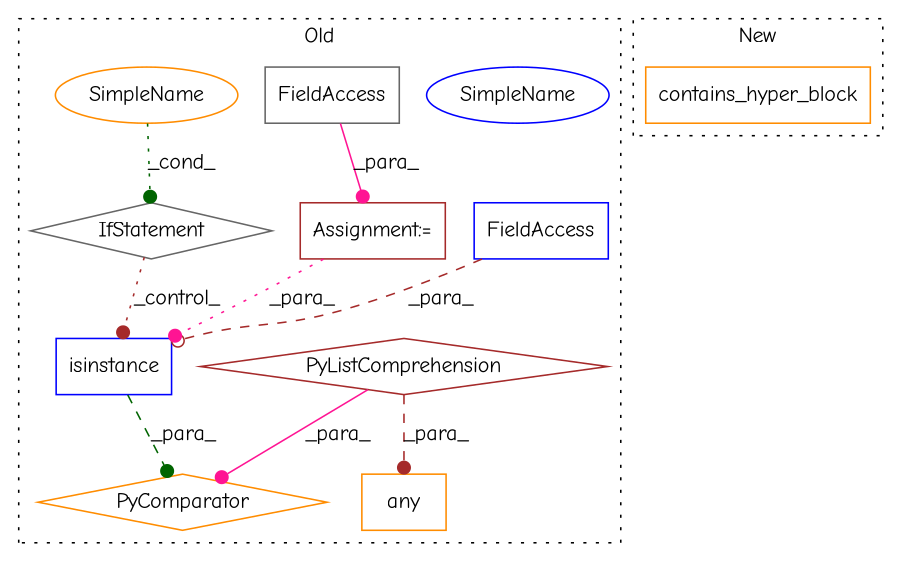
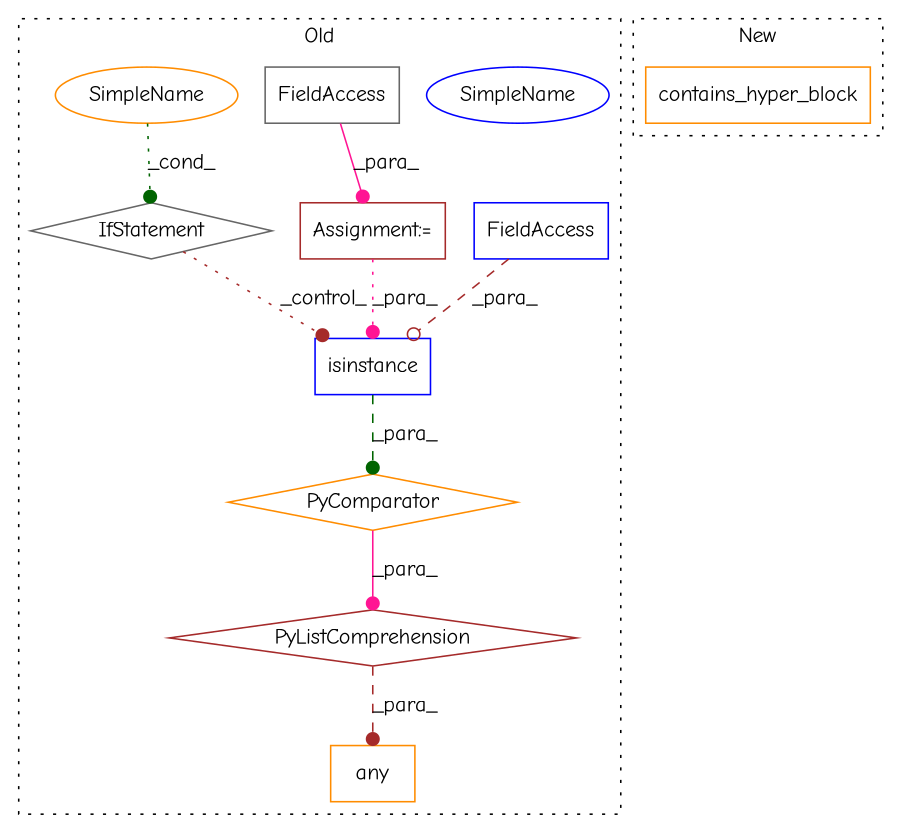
(298, 432) -> (373, 564)
